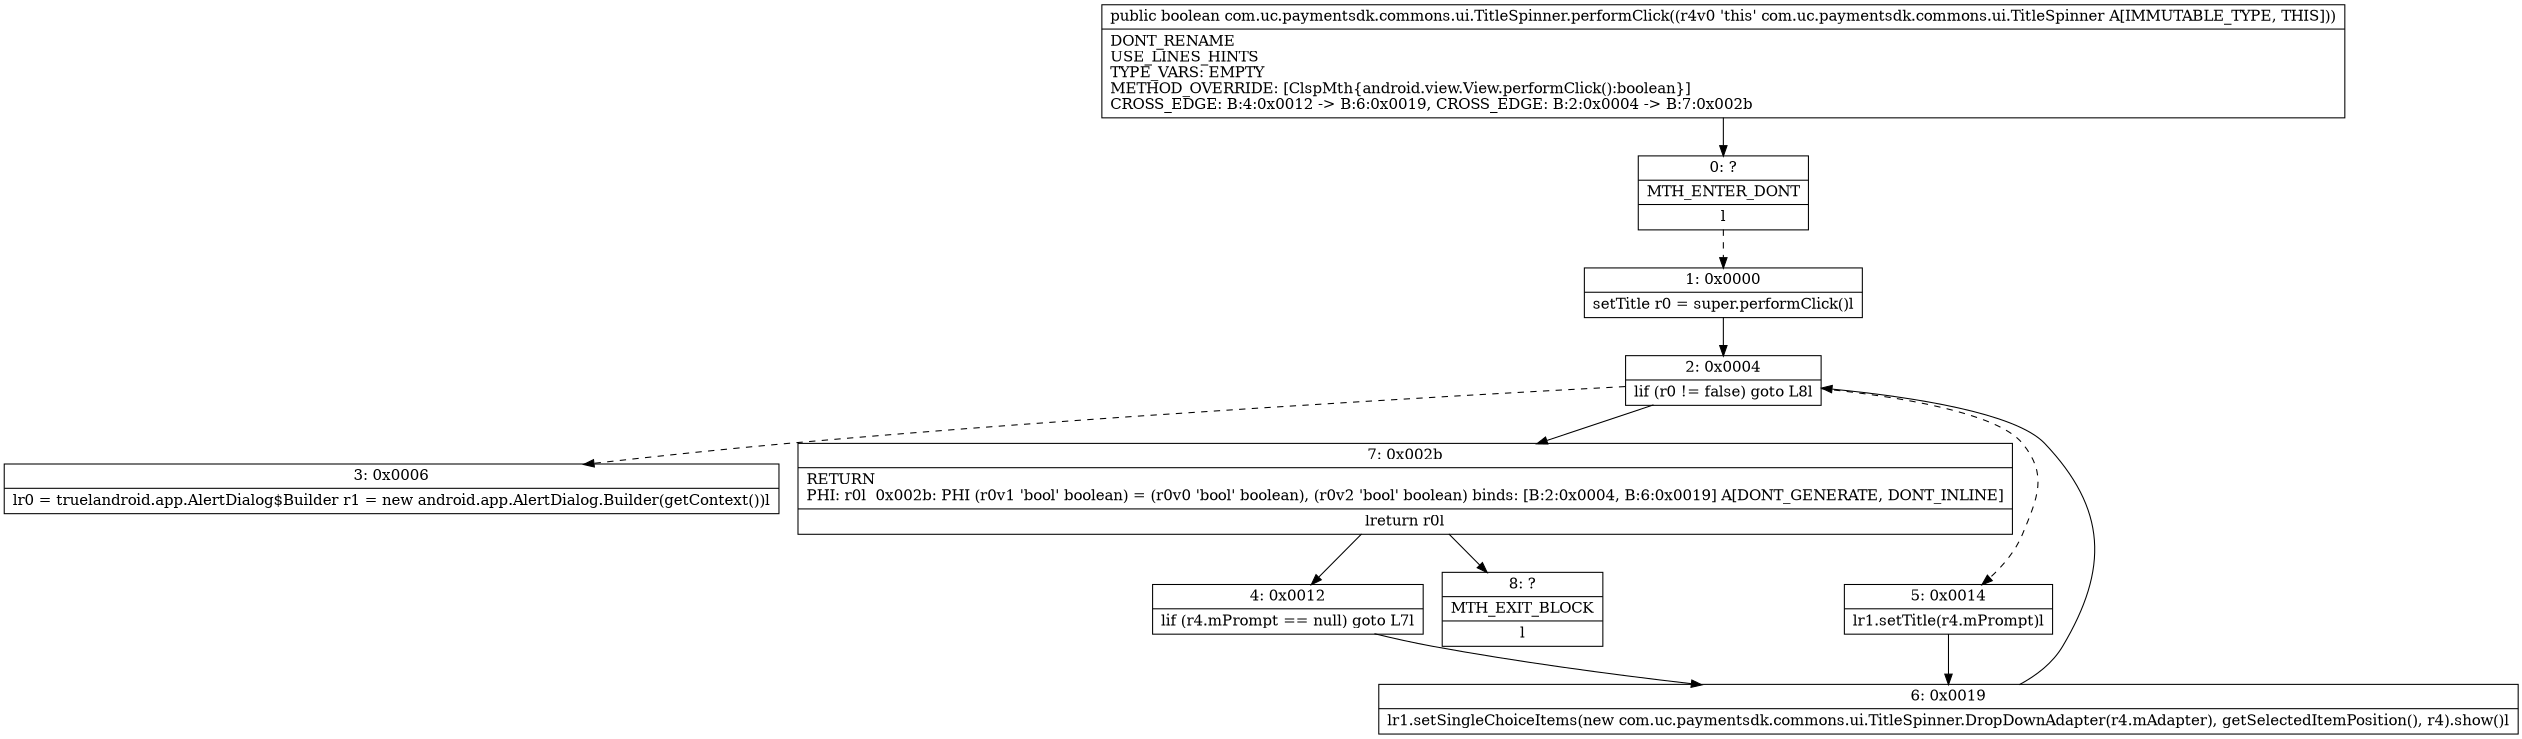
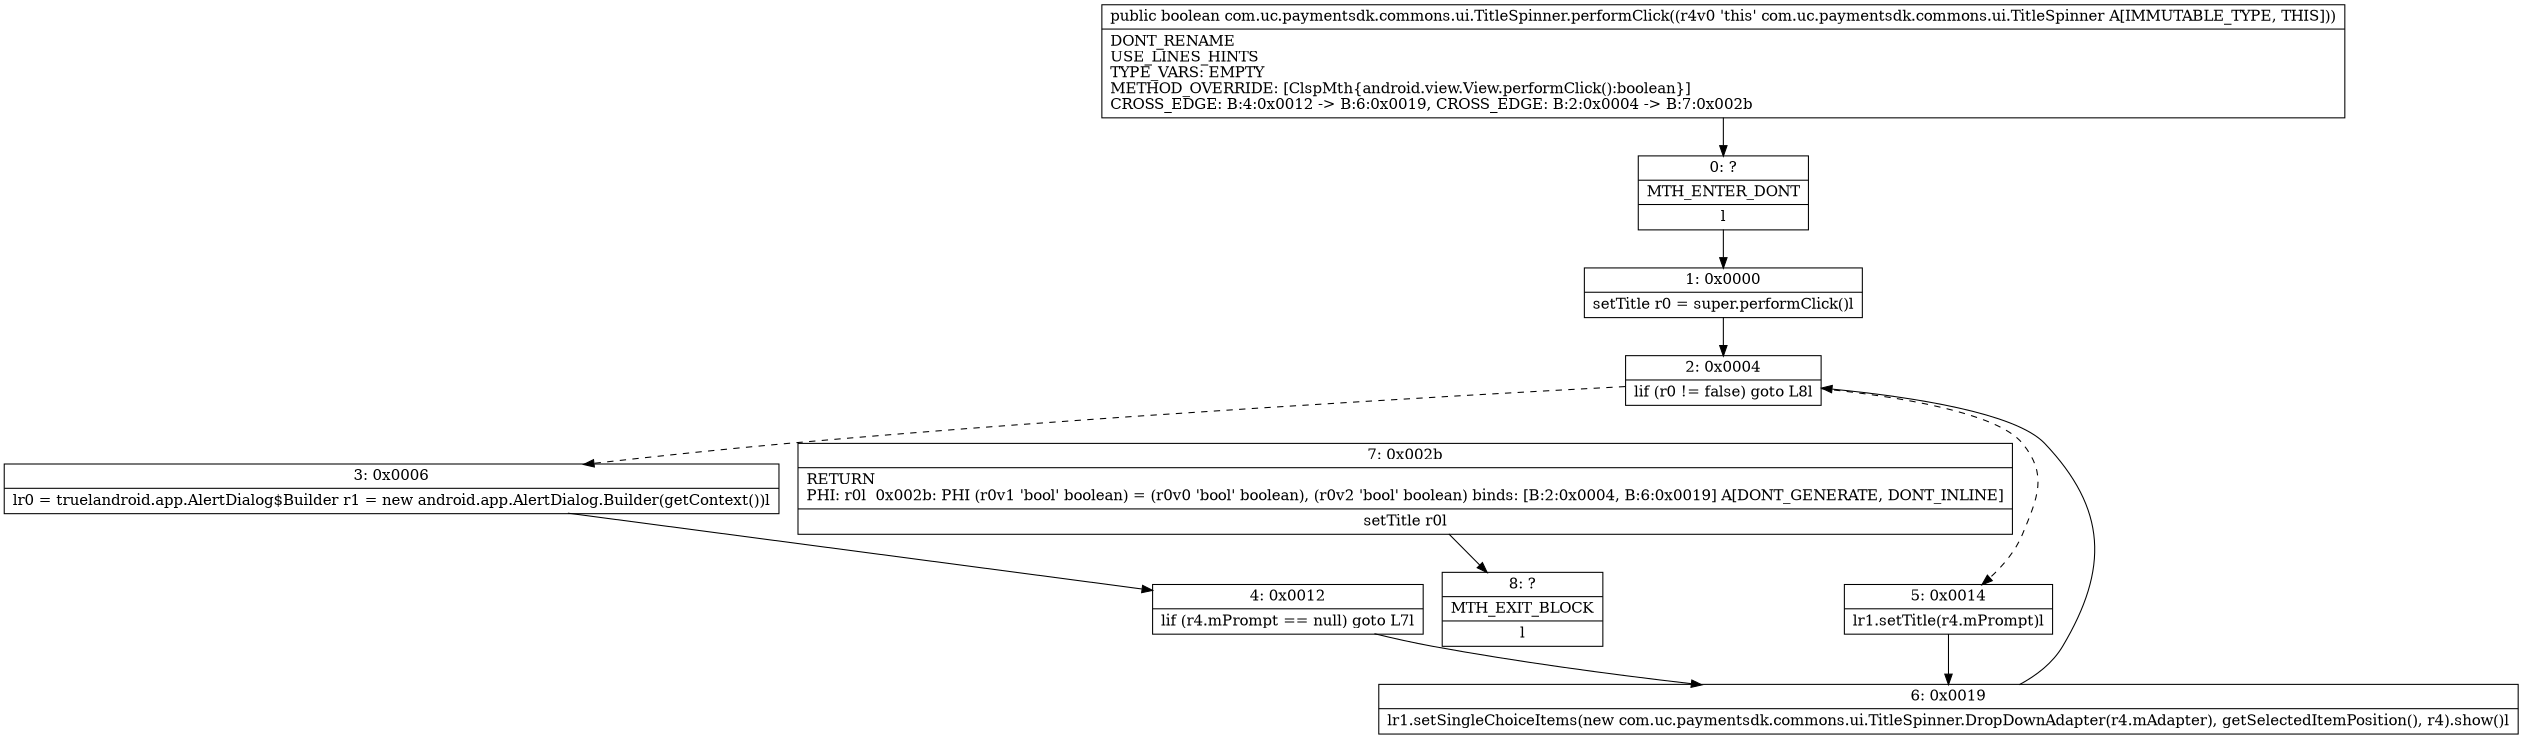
(1723, 244) -> (1723, 244)
(1600, 423) -> none
(1405, 521) -> (1405, 521)
(1340, 555) -> (855, 551)
